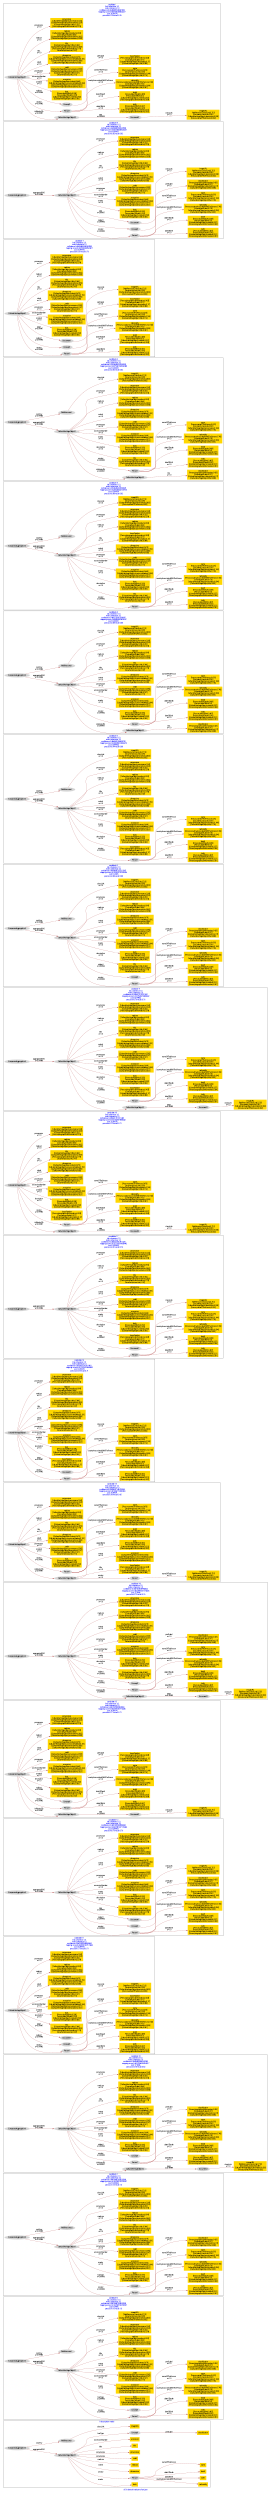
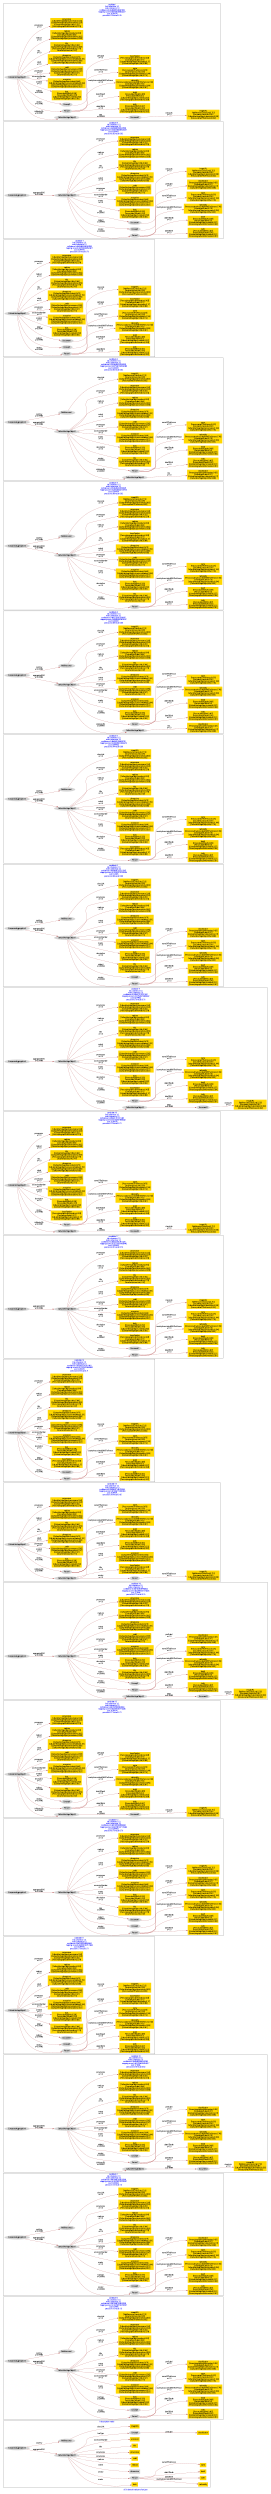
(135, 2472) -> (135, 2472)
